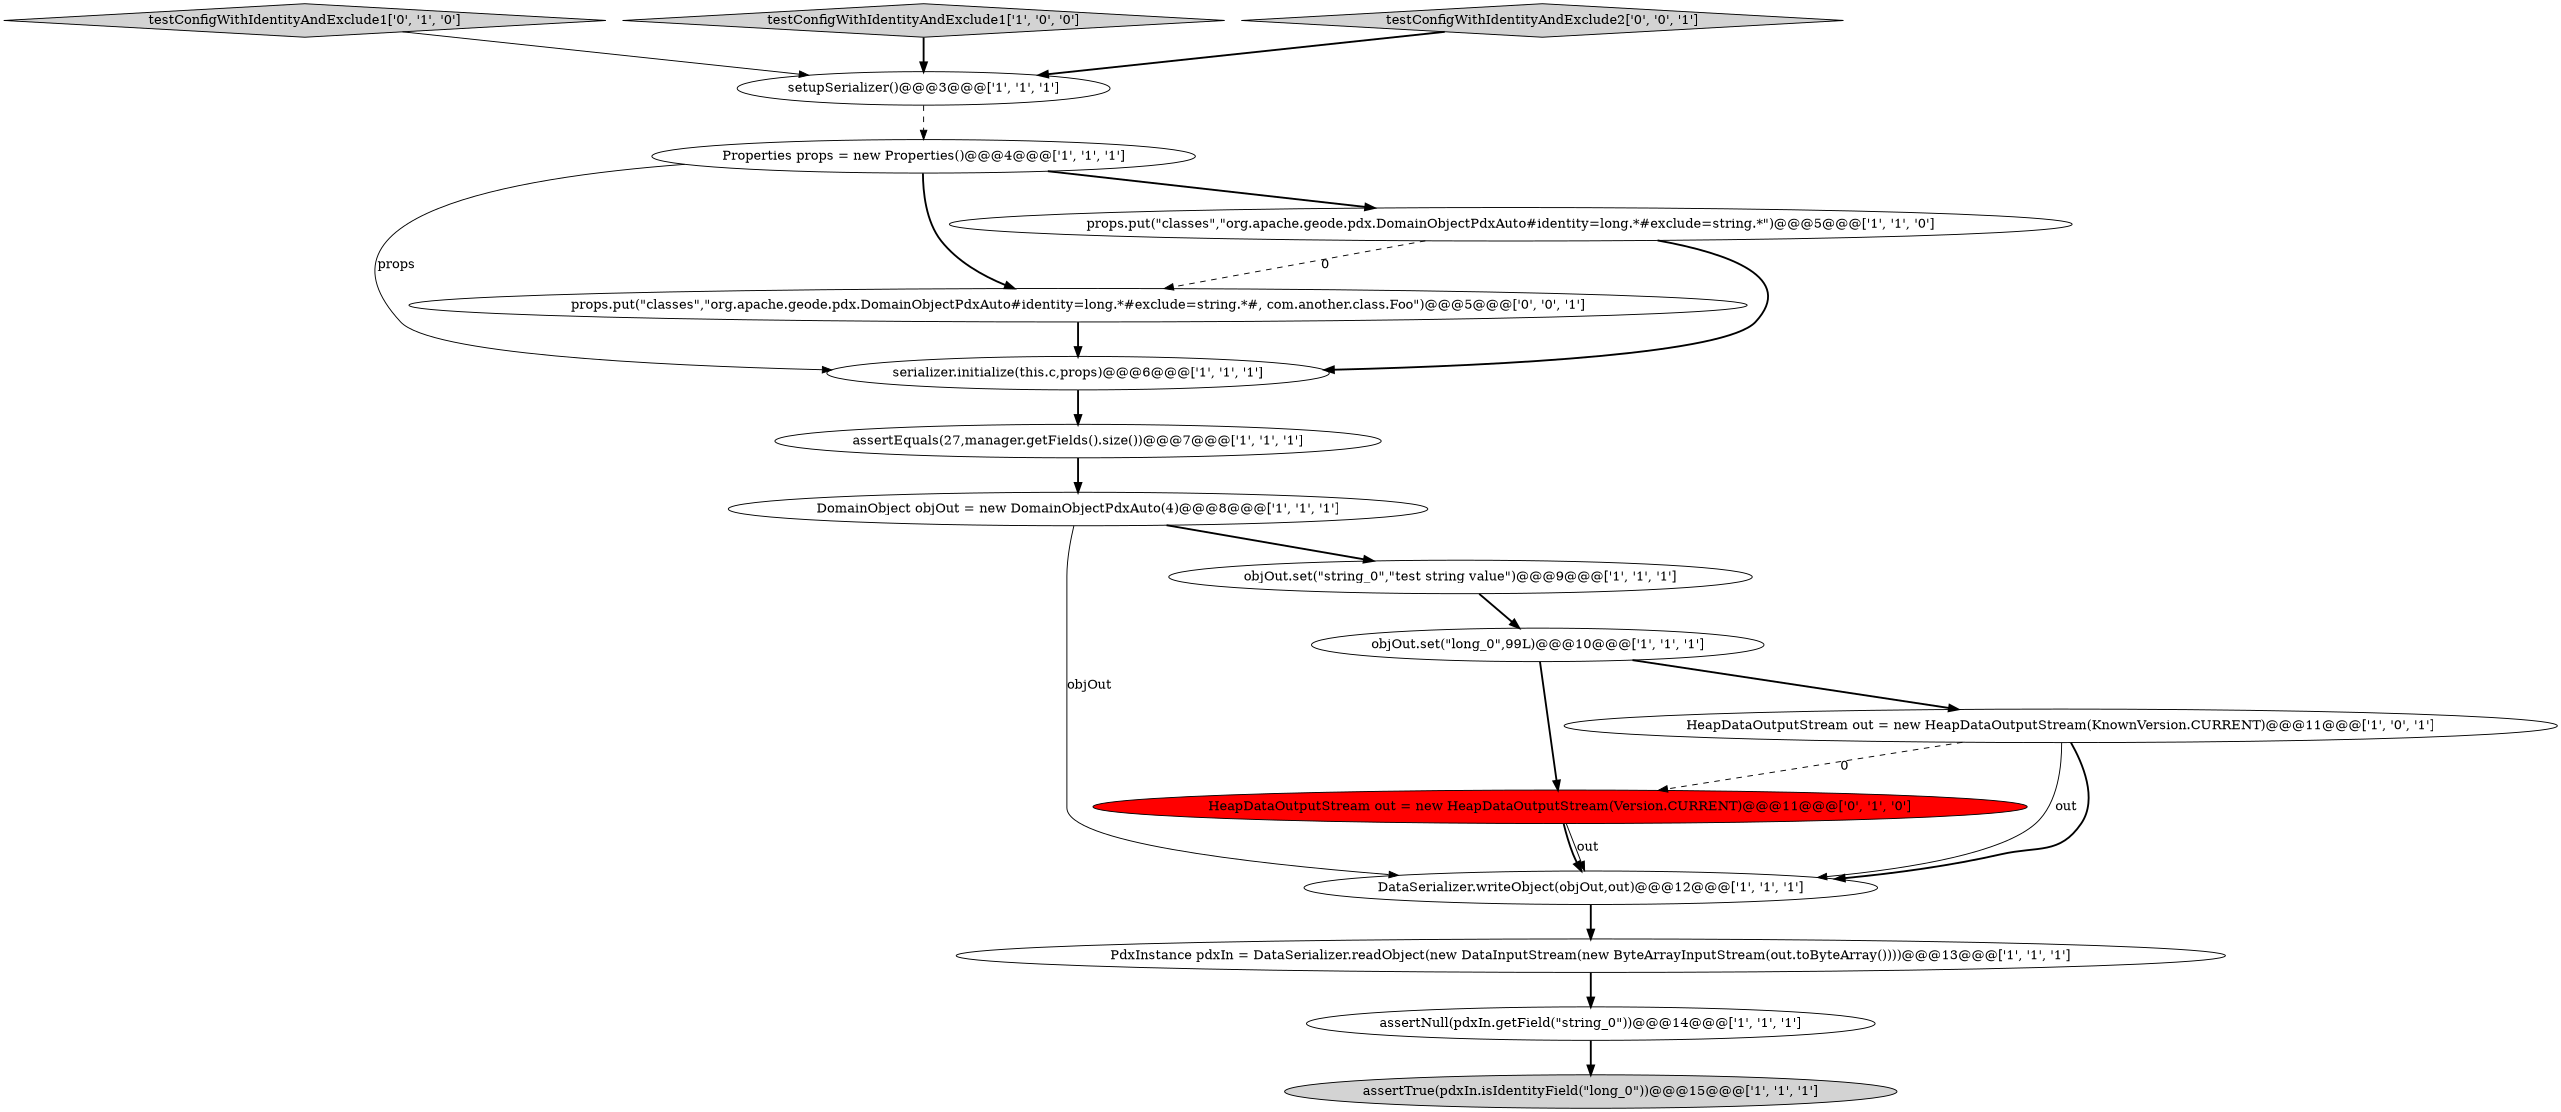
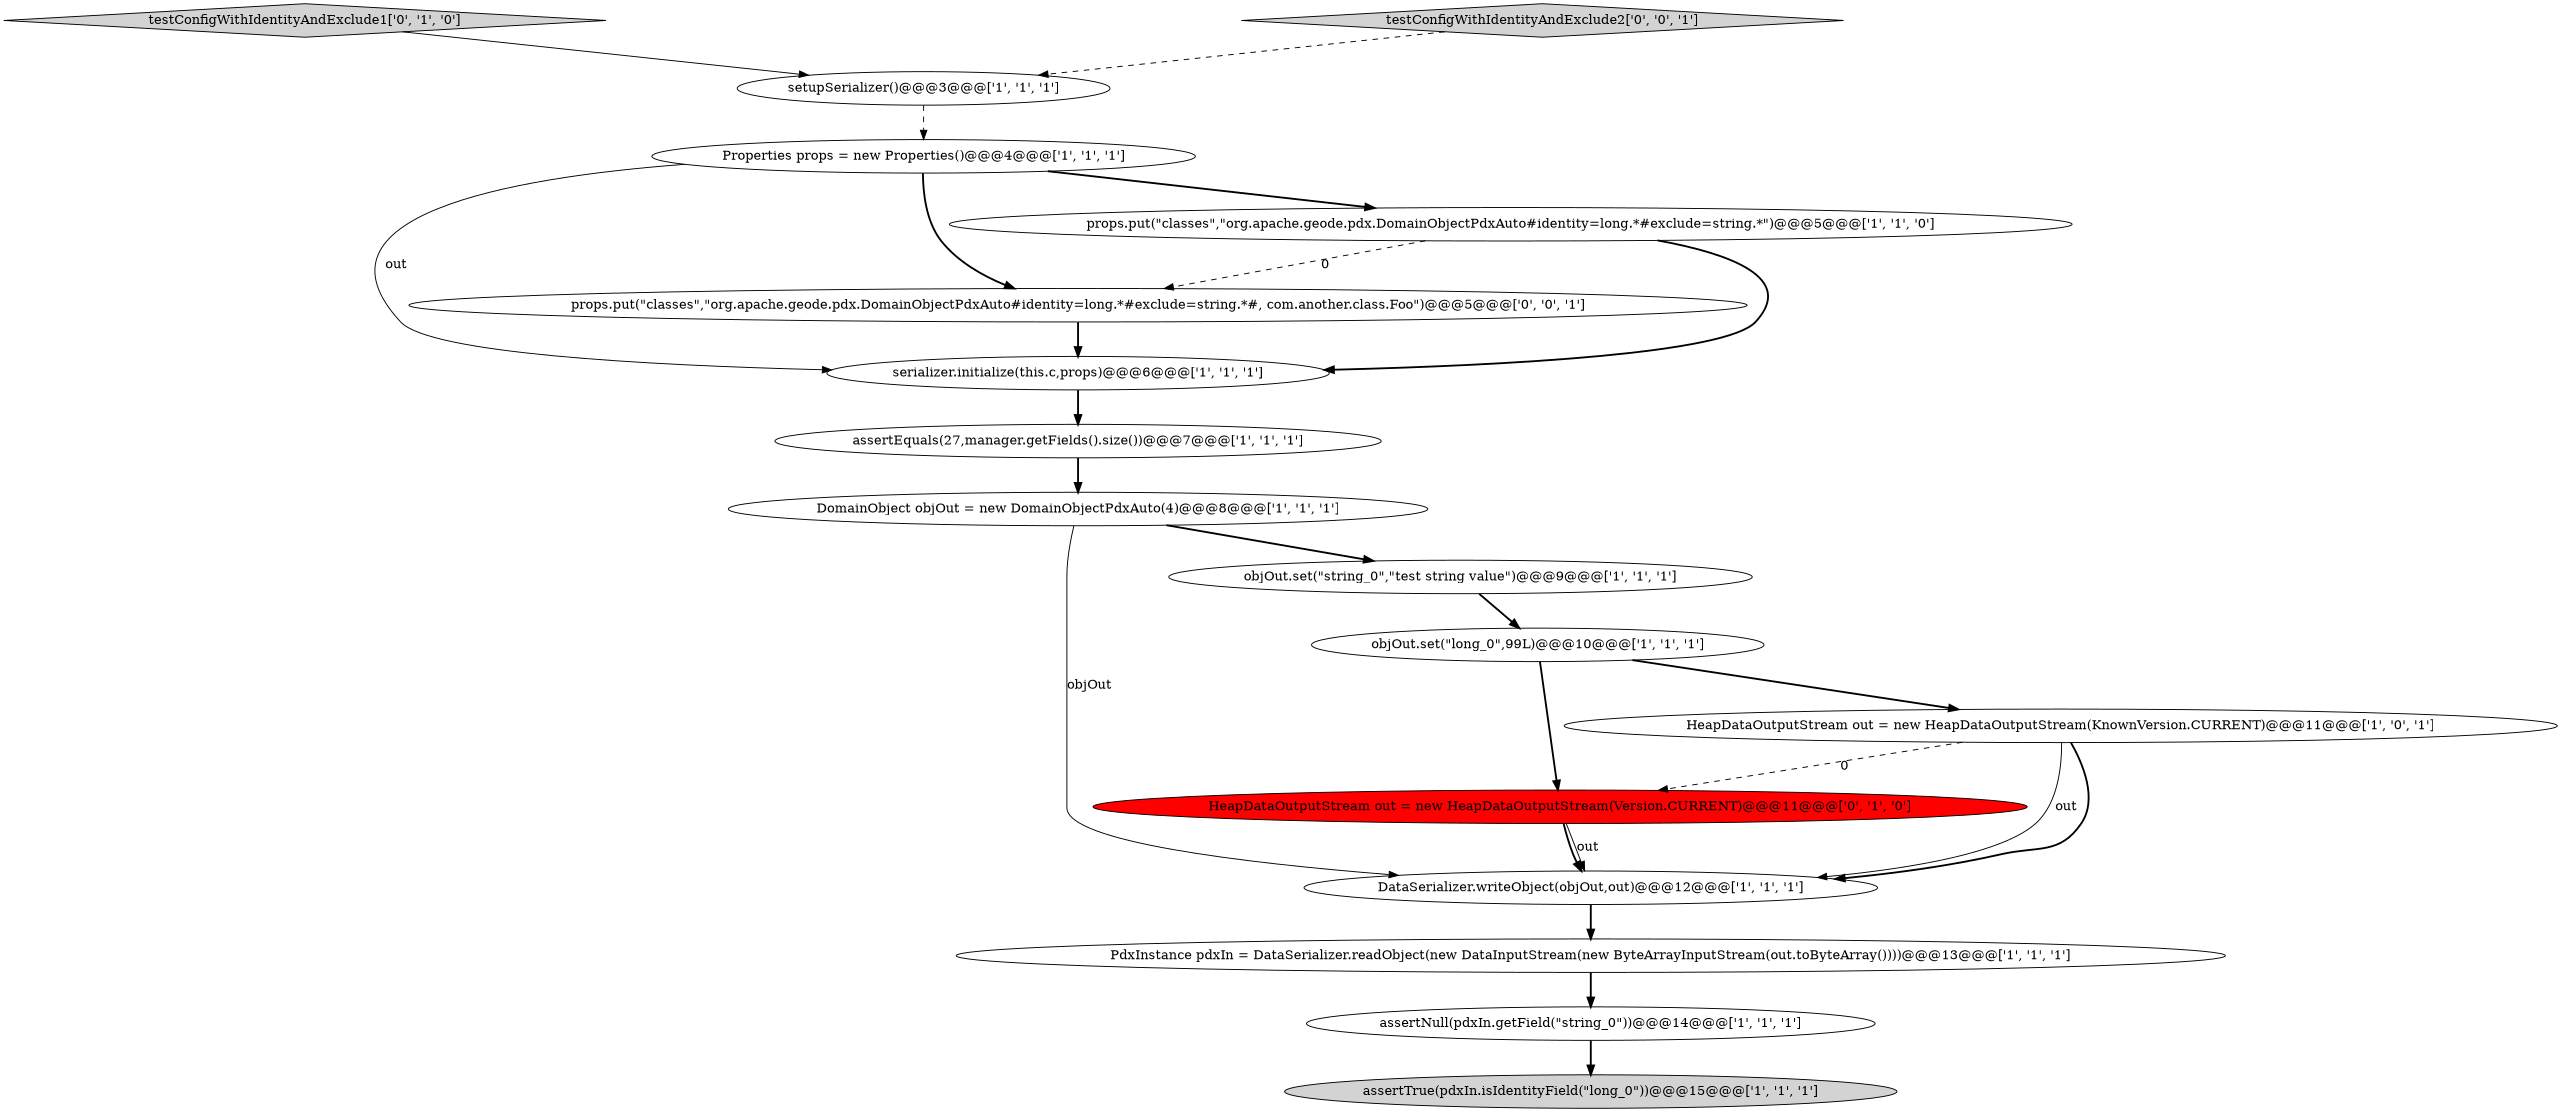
(924, 20) -> none
(1246, 53) -> (1246, 53)
(396, 265) -> (396, 265)
